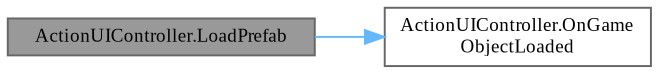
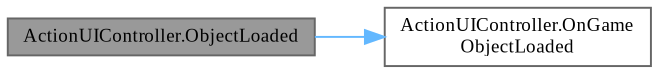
(161, 37) -> (161, 37)
